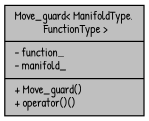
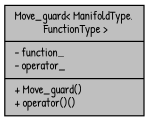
(41, 66) -> (40, 66)
